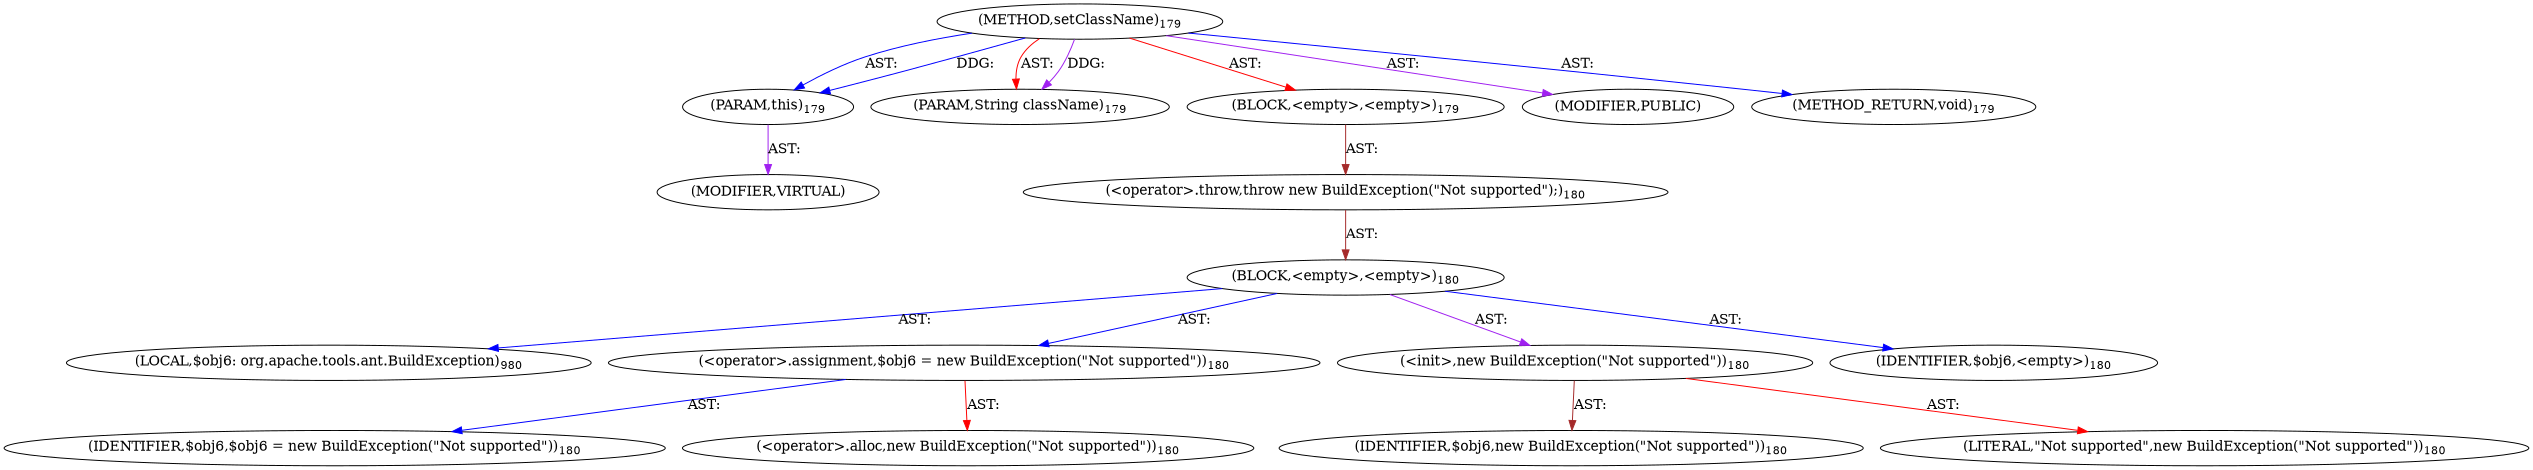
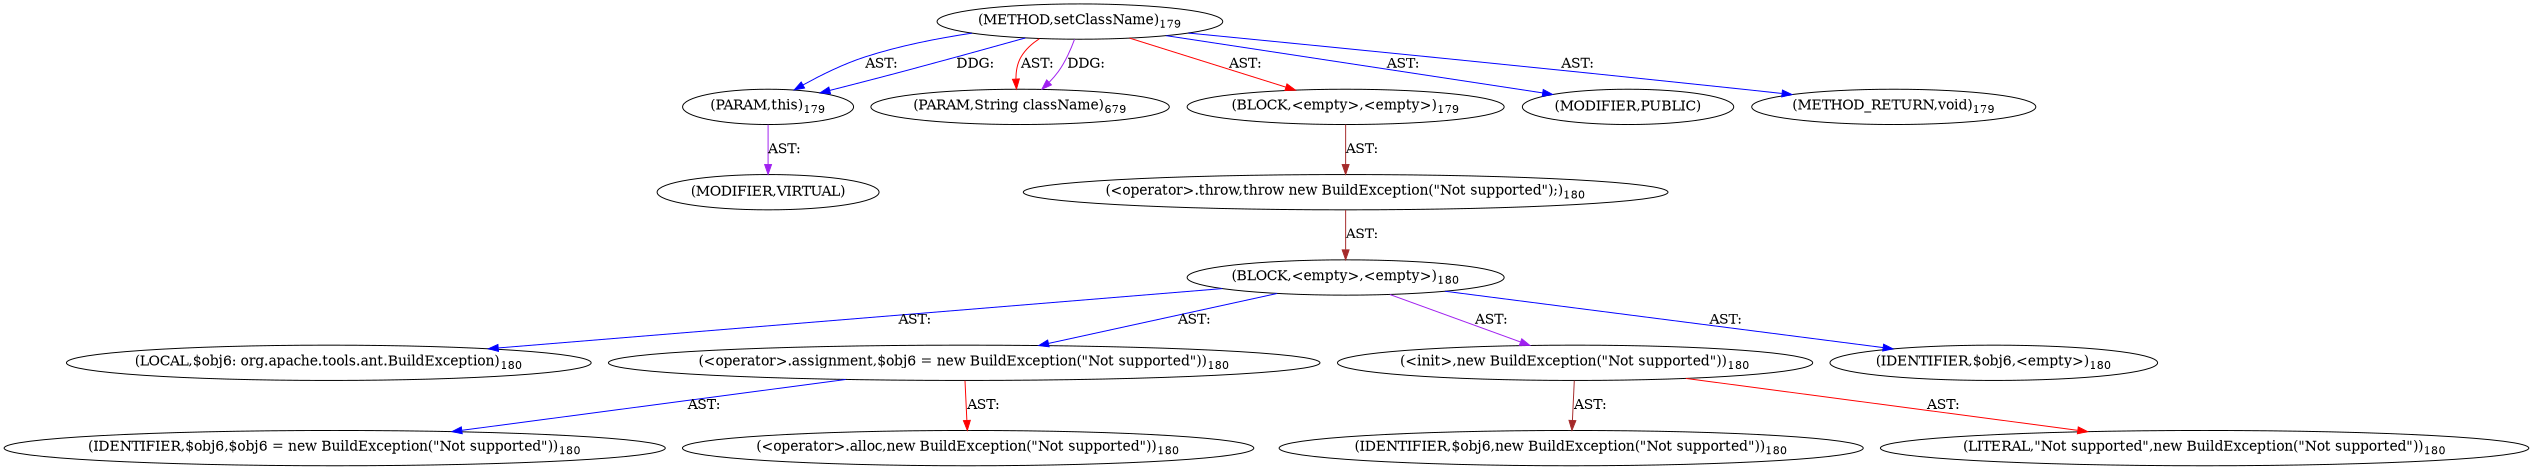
(1354, 64) -> (1354, 64)
(1116, 105) -> (1116, 105)
(512, 361) -> (512, 361)
